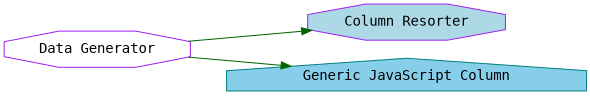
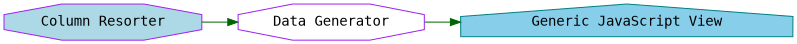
(245, 36) -> (215, 22)
(407, 76) -> (627, 22)
